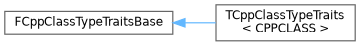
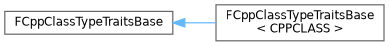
(286, 23) -> (300, 23)
